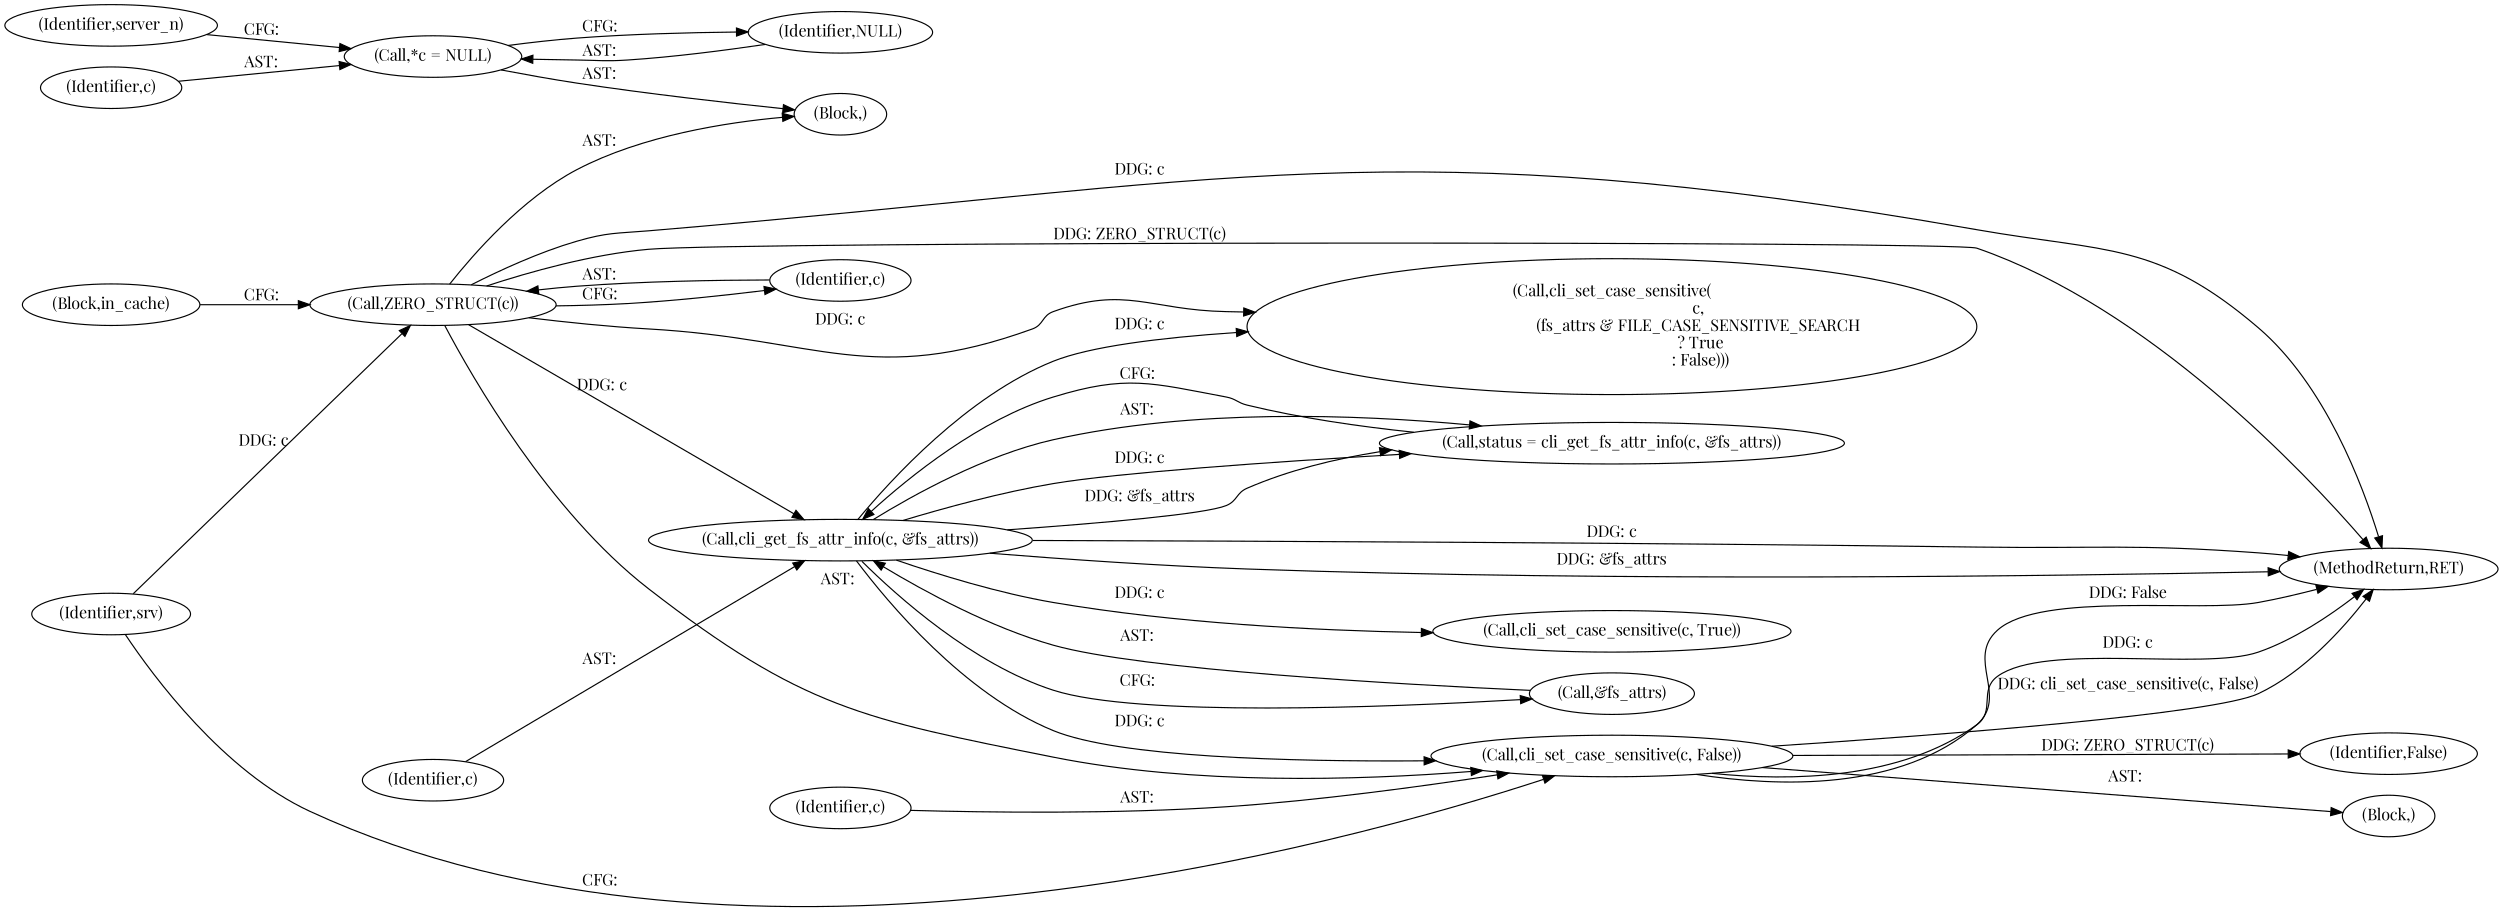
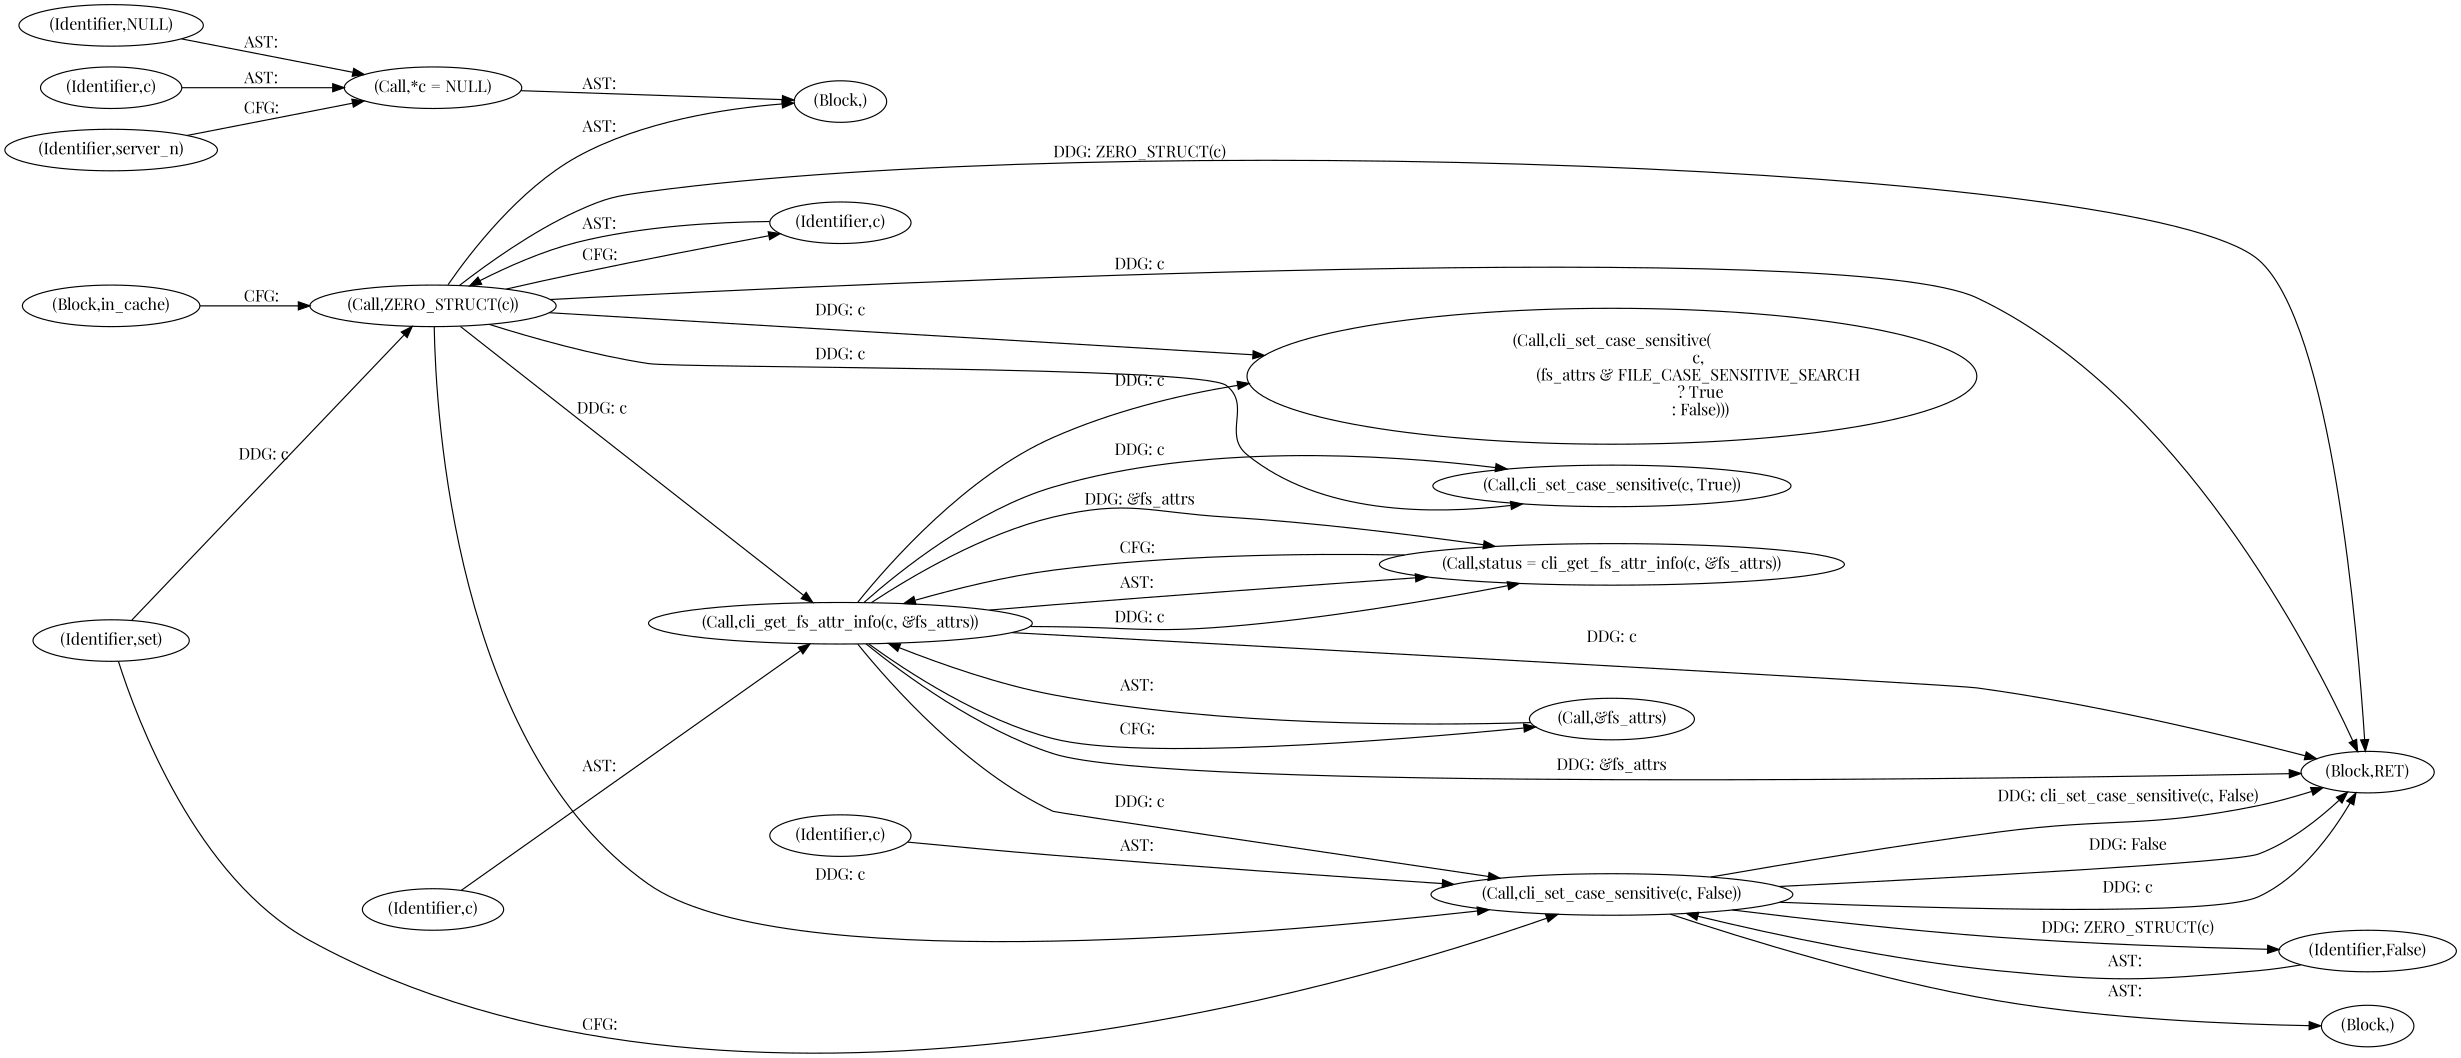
(622, 35) -> none
none -> (1032, 371)
(2389, 569) -> (2368, 772)
(840, 580) -> (840, 875)
(111, 614) -> (111, 641)
none -> (1997, 971)
